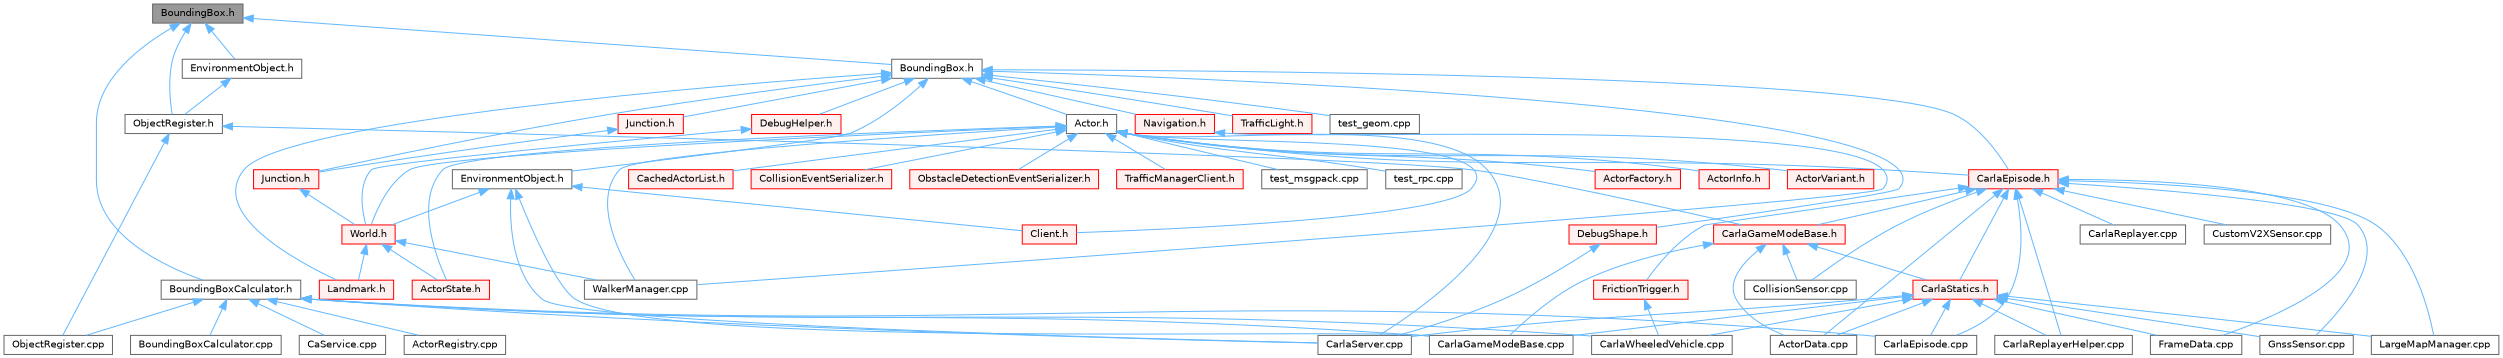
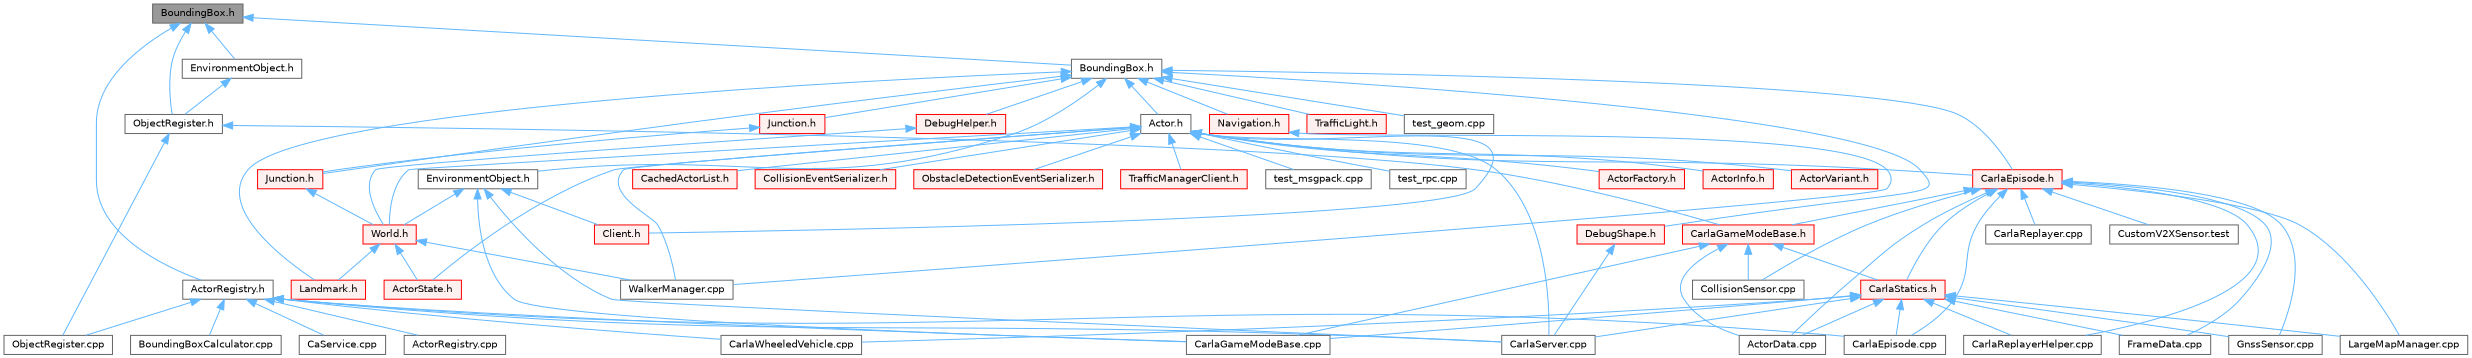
(2267, 234) -> (2174, 234)
(231, 290) -> (228, 290)
(1641, 290) -> none
